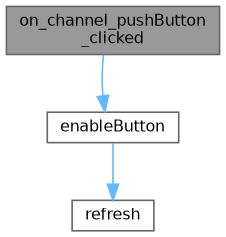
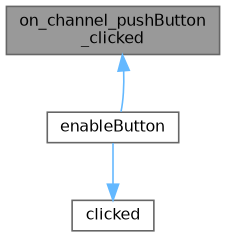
(102, 75) -> (123, 91)
(113, 216) -> (113, 216)
